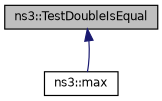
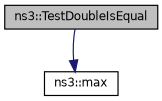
(89, 56) -> (73, 45)
